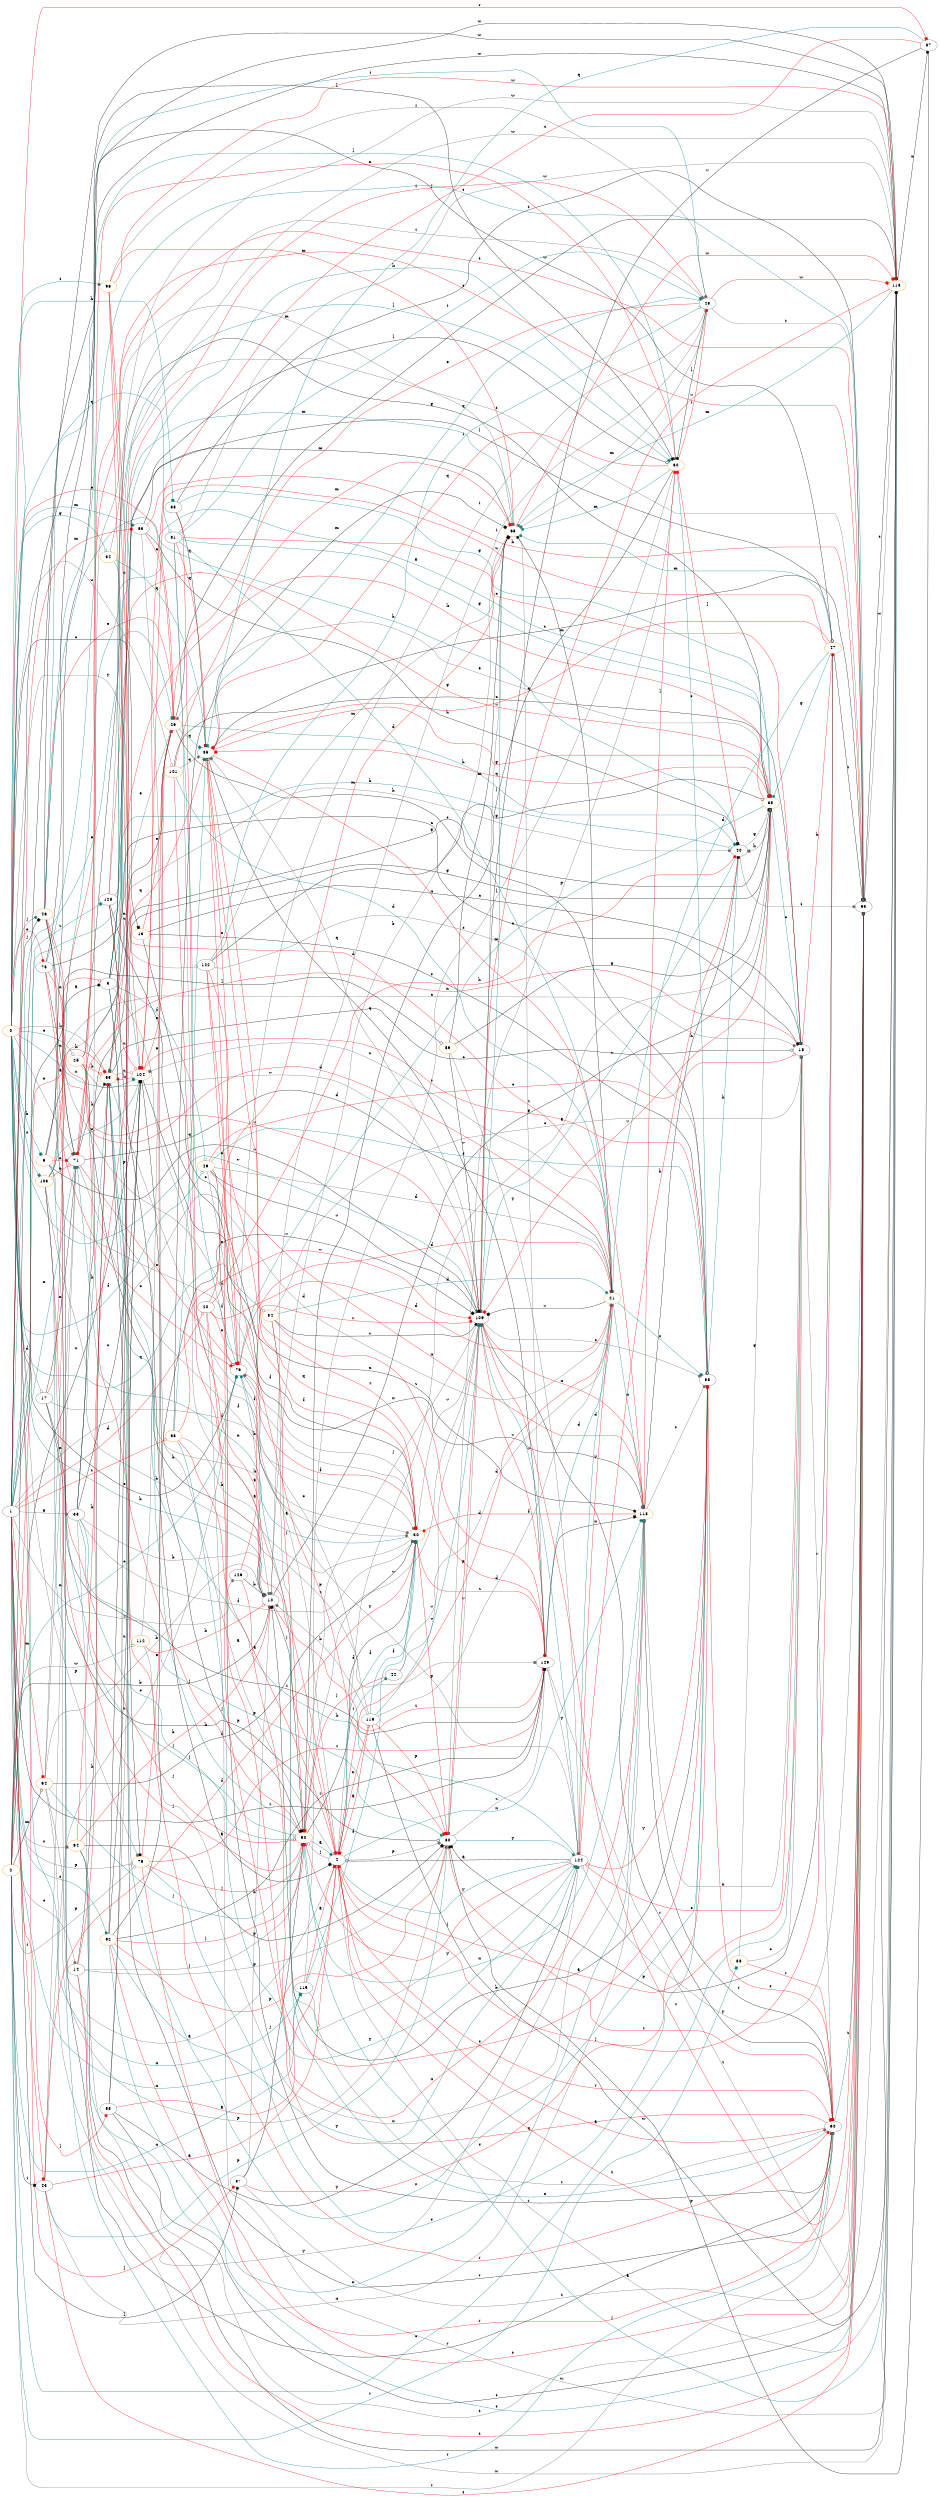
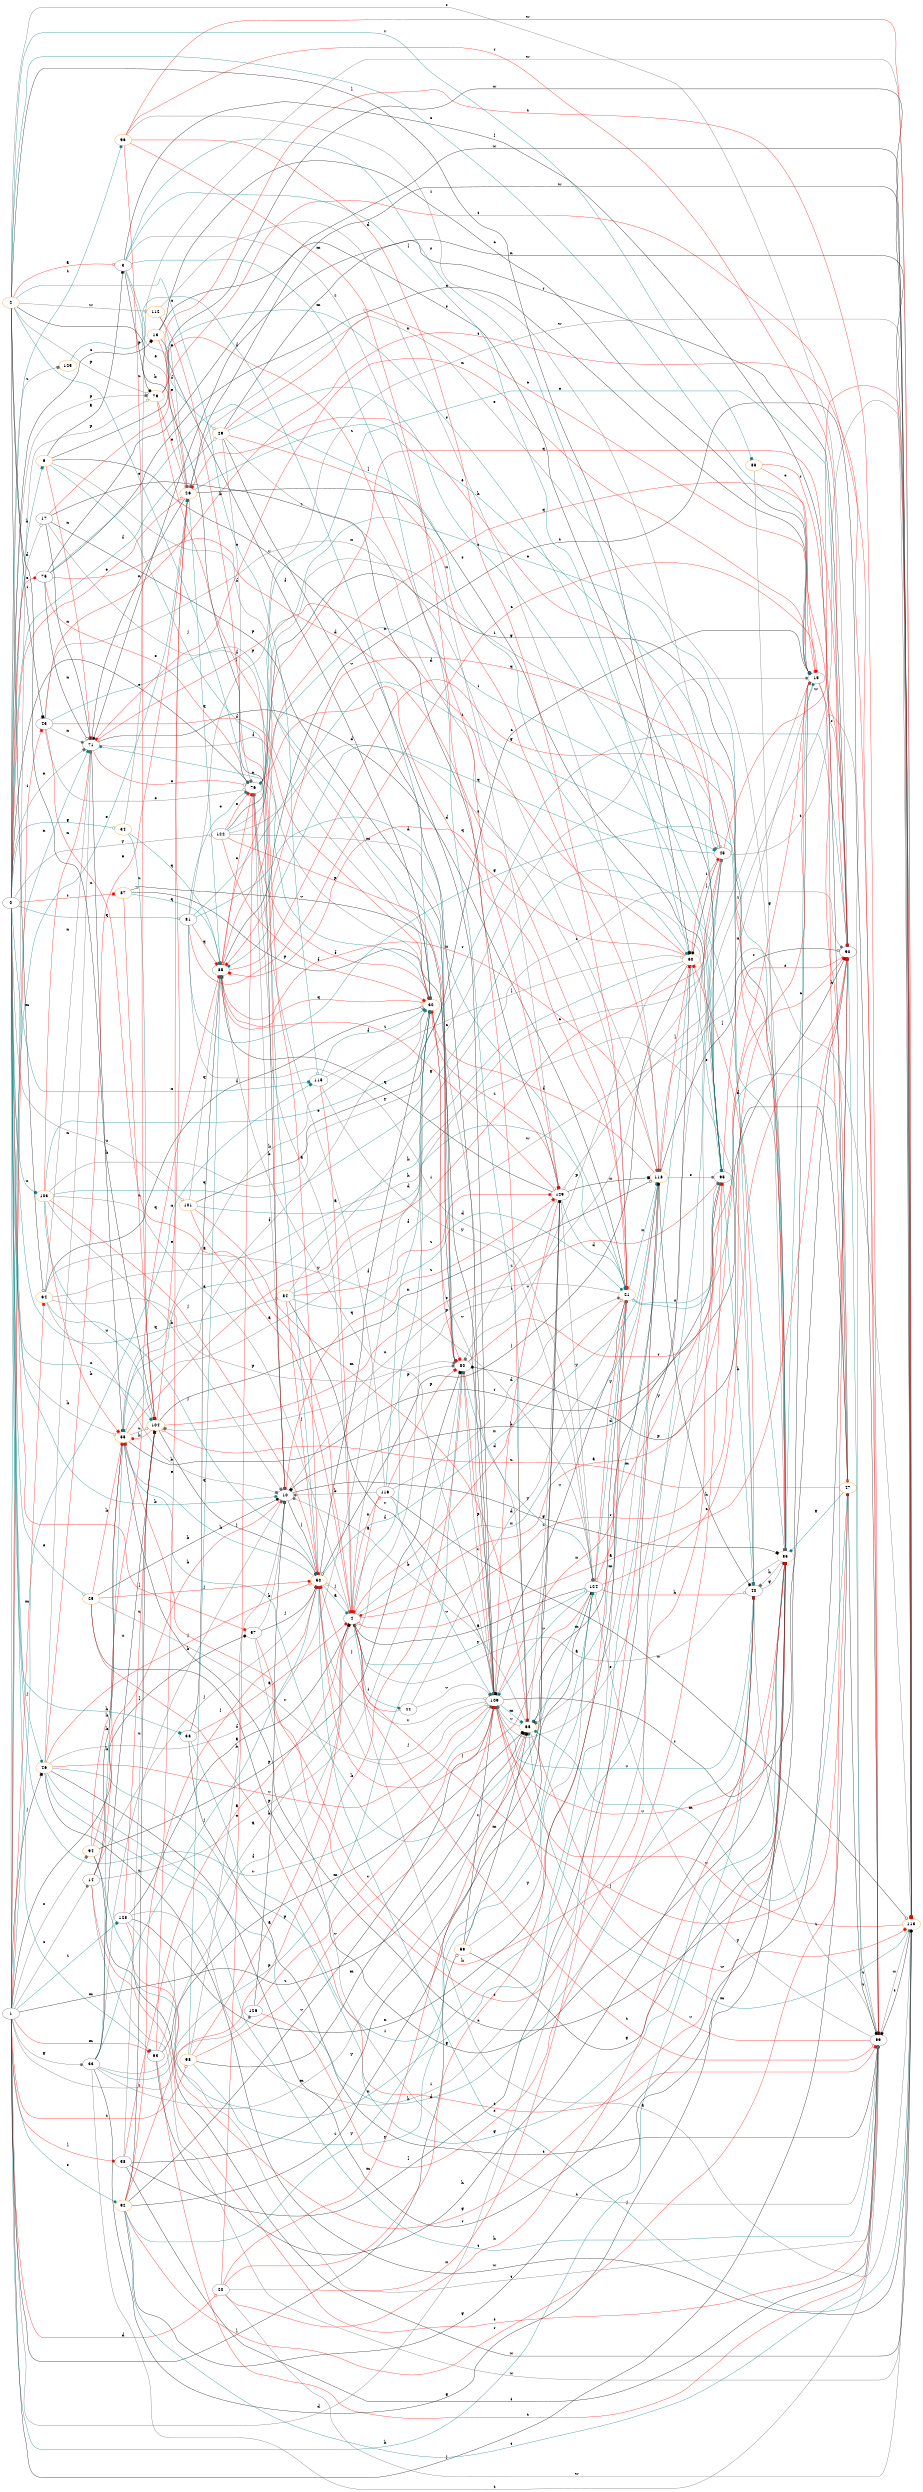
(929, 45) -> (123, 893)
(912, 167) -> (898, 324)
none -> (68, 366)
(513, 542) -> (528, 2415)
(11, 1031) -> (11, 903)
(799, 1523) -> (810, 615)
